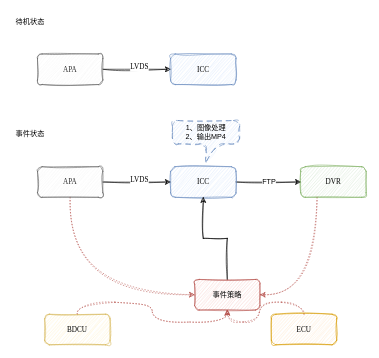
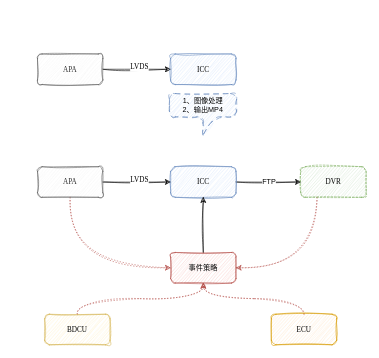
(30, 21) -> none
(30, 134) -> none
(206, 141) -> (203, 114)
(334, 182) -> (334, 182)
(227, 295) -> (203, 268)
